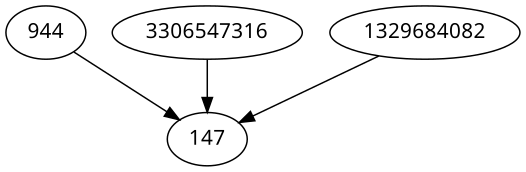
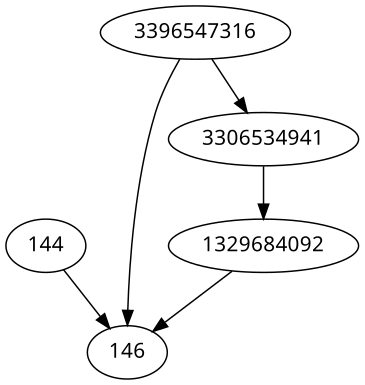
(46, 33) -> (46, 246)
(207, 33) -> (195, 33)
(425, 33) -> (264, 246)
(207, 139) -> (127, 352)
none -> (264, 139)
